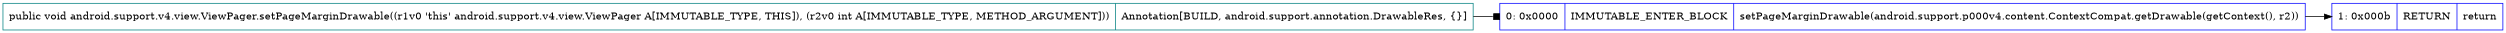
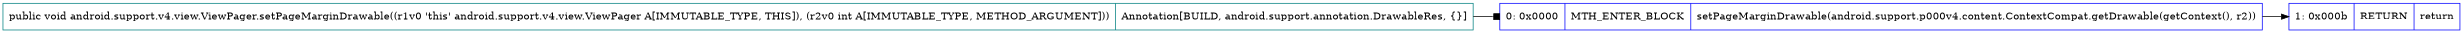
(1649, 16) -> (1628, 16)
